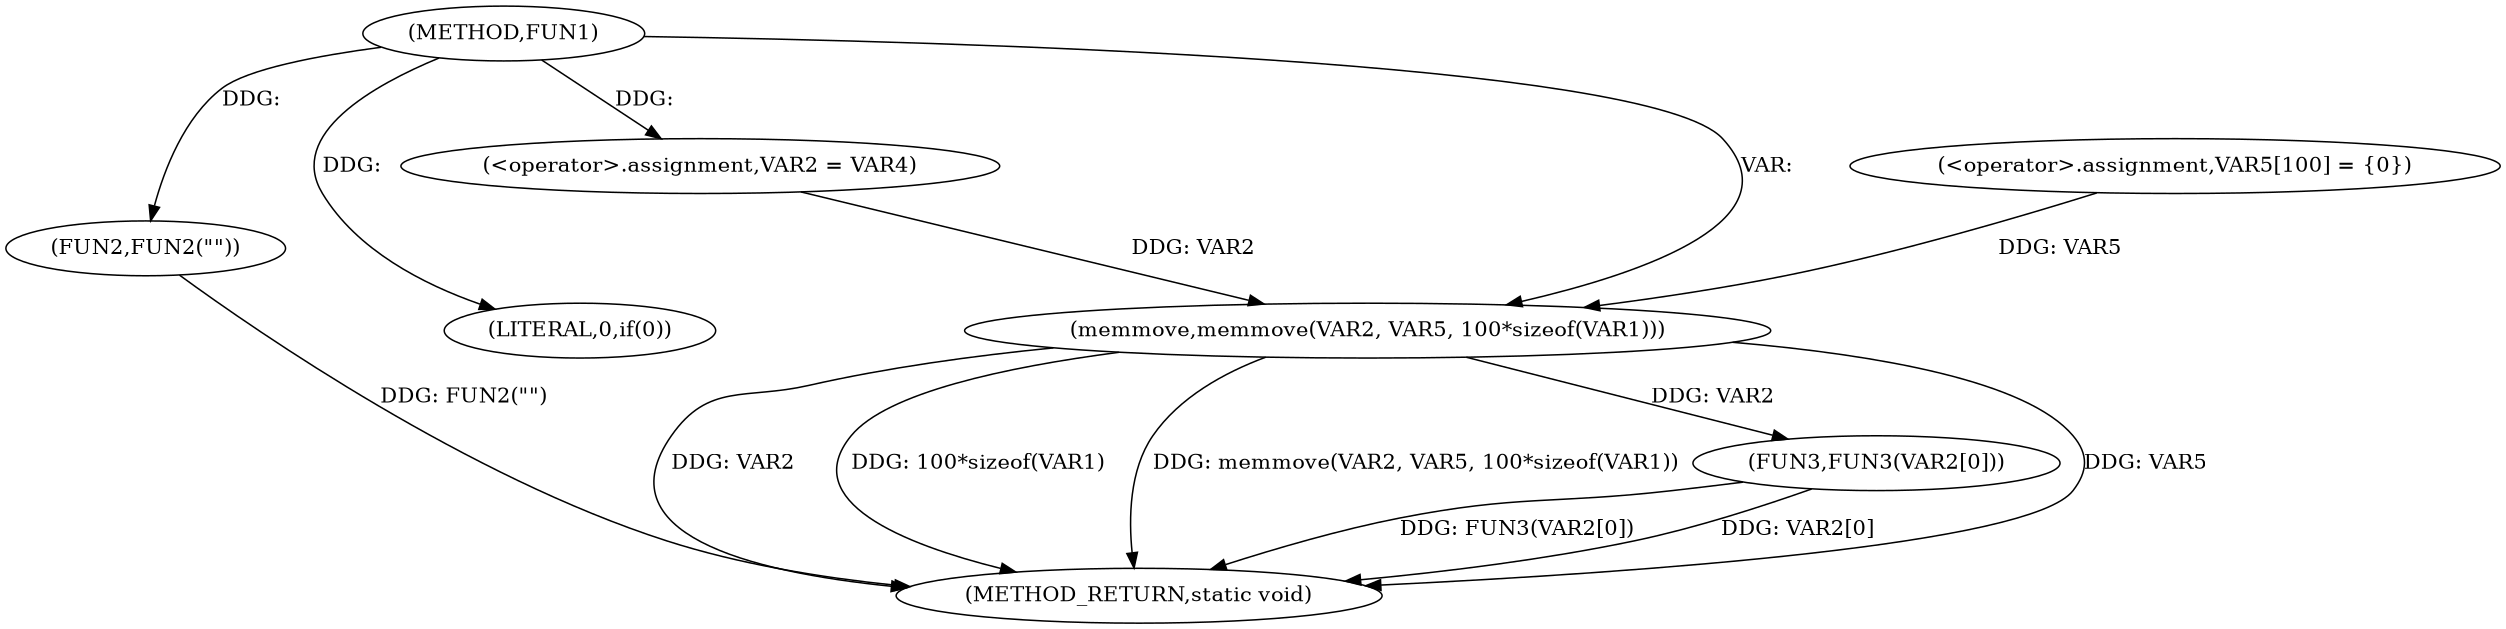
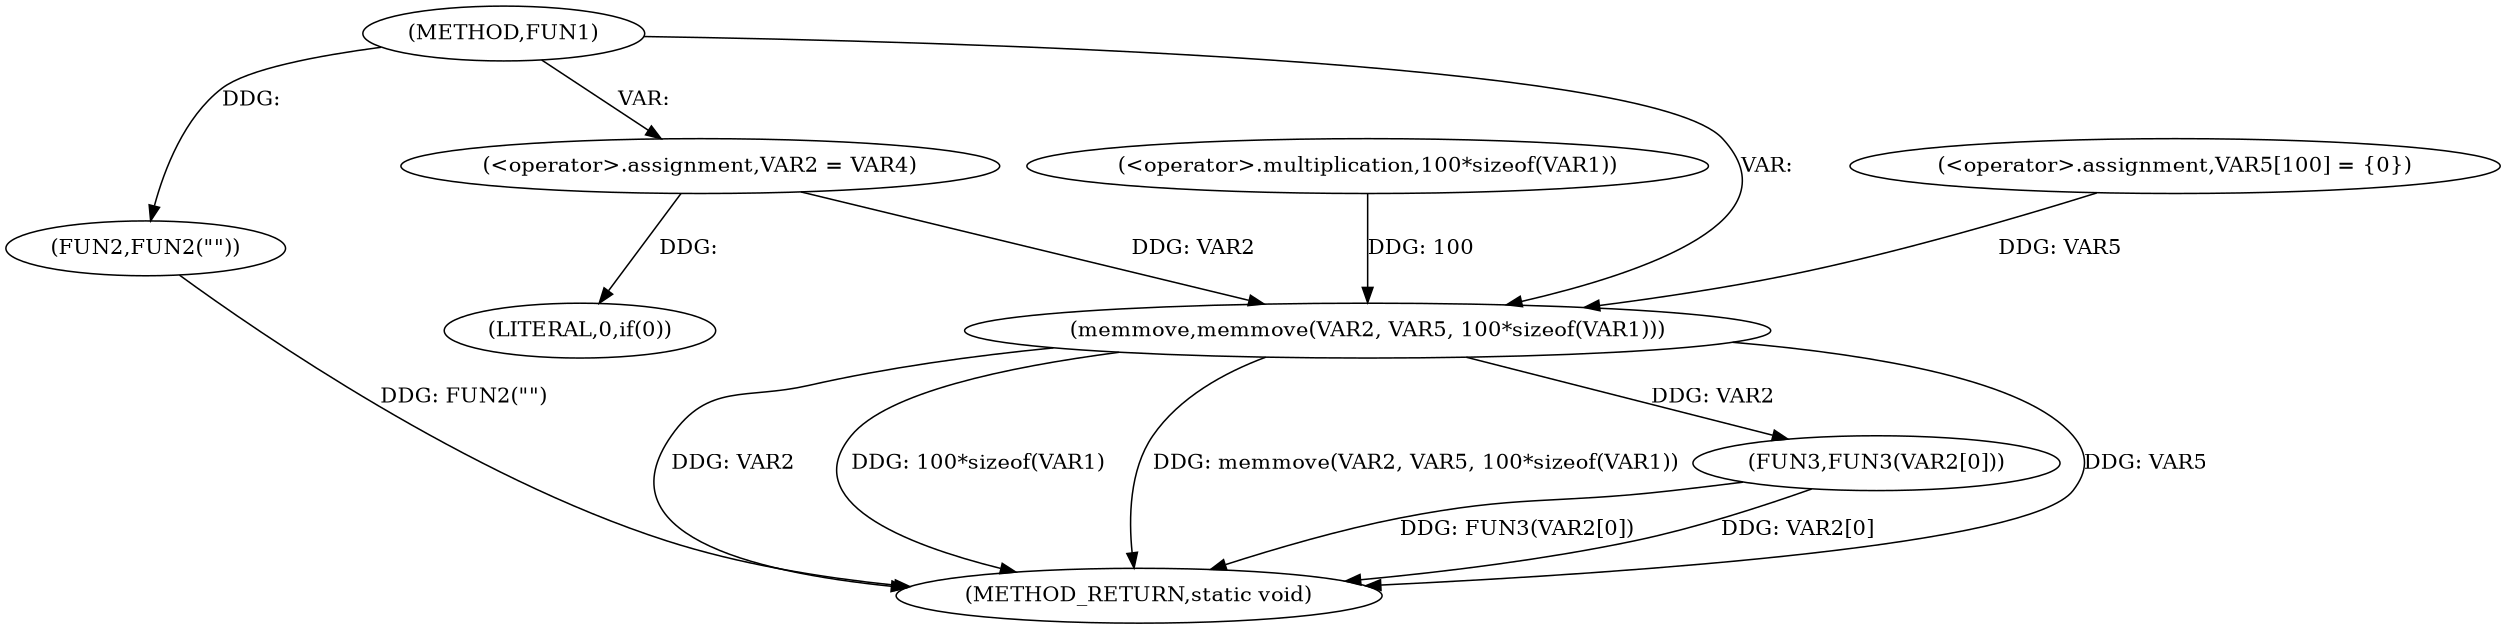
(648, 100) -> (648, 100)
none -> (1368, 166)
(321, 191) -> (645, 242)
